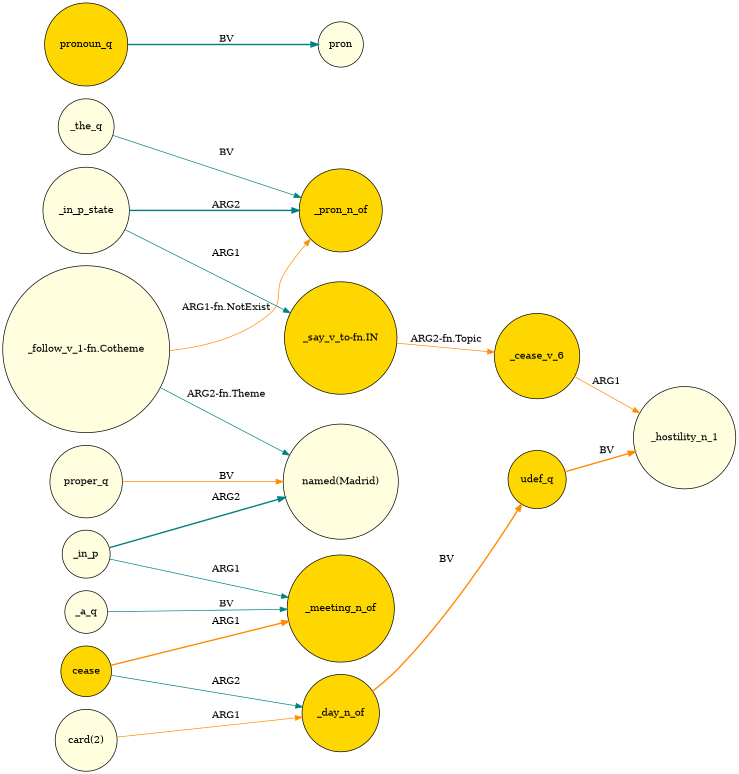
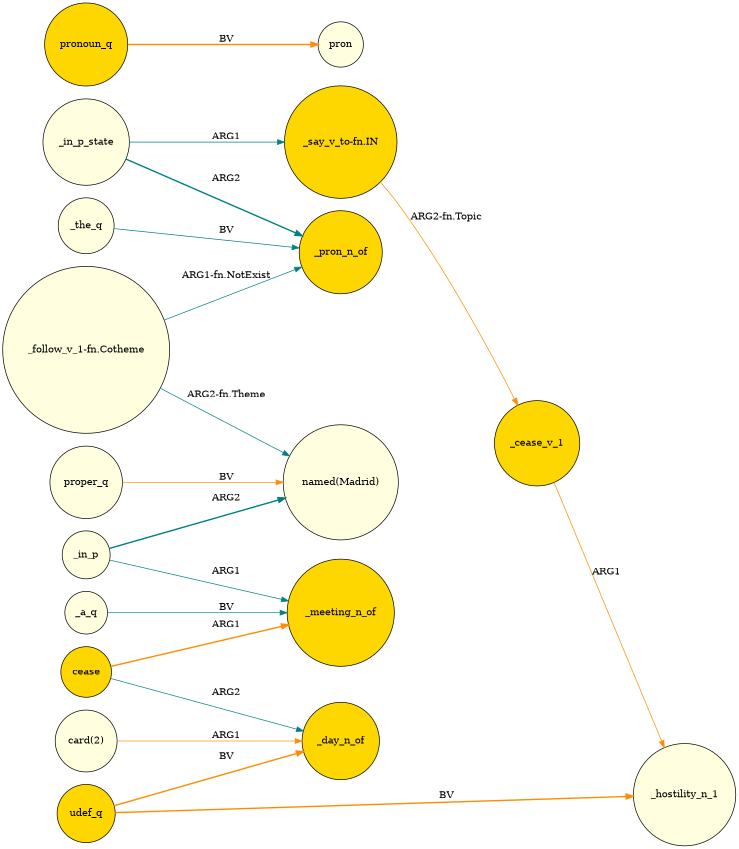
(220, 44) -> (220, 44)
(258, 322) -> (230, 295)
(537, 356) -> (537, 443)
(452, 606) -> (205, 780)
